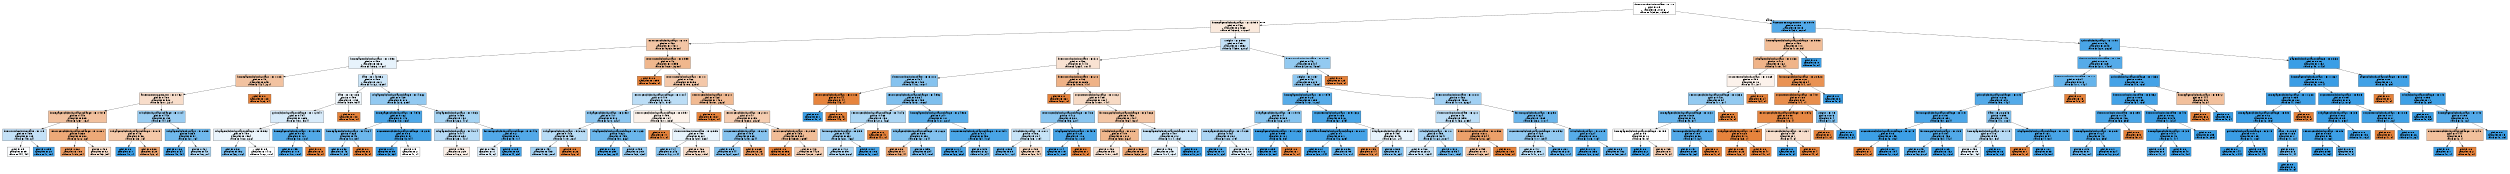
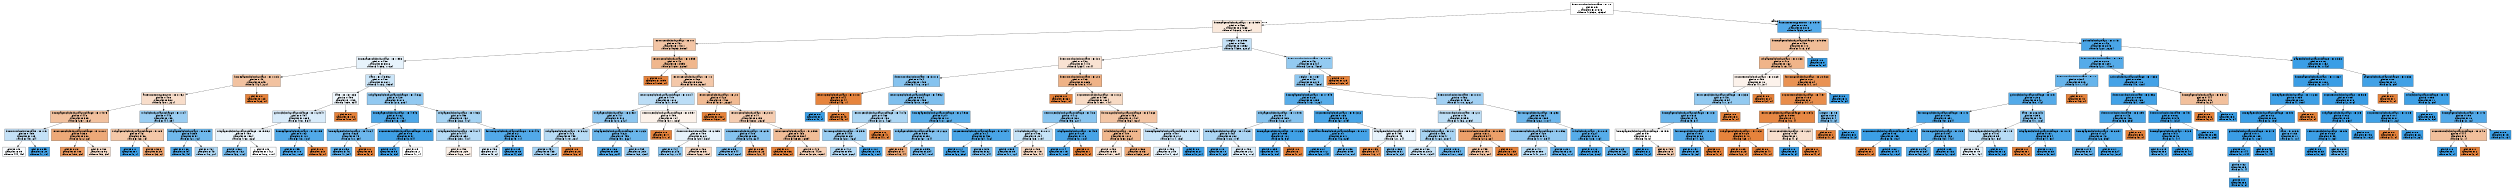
(2288, 143) -> (2239, 158)
